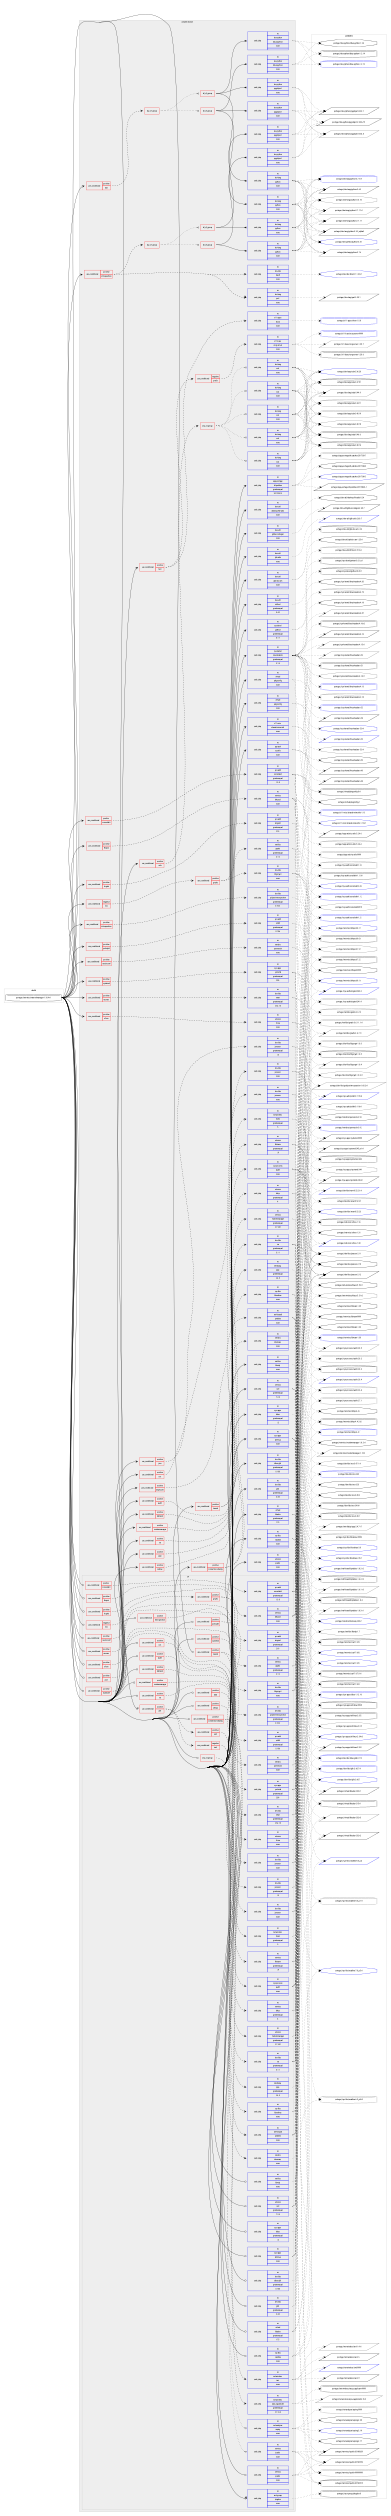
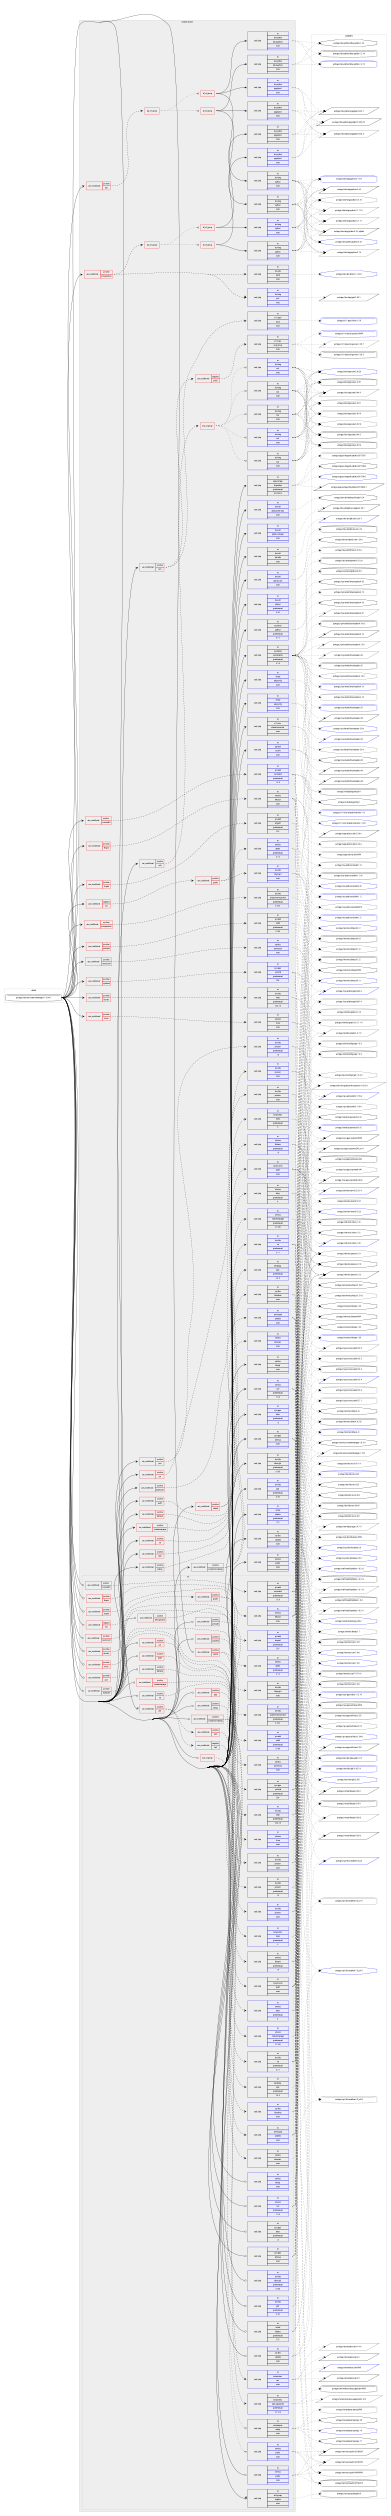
(349, 1065) -> none
